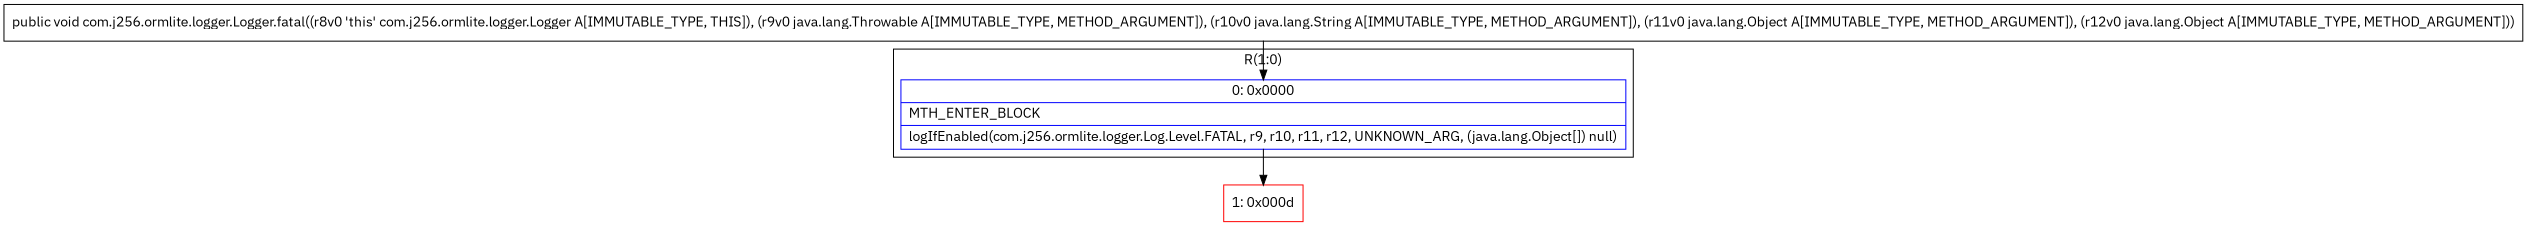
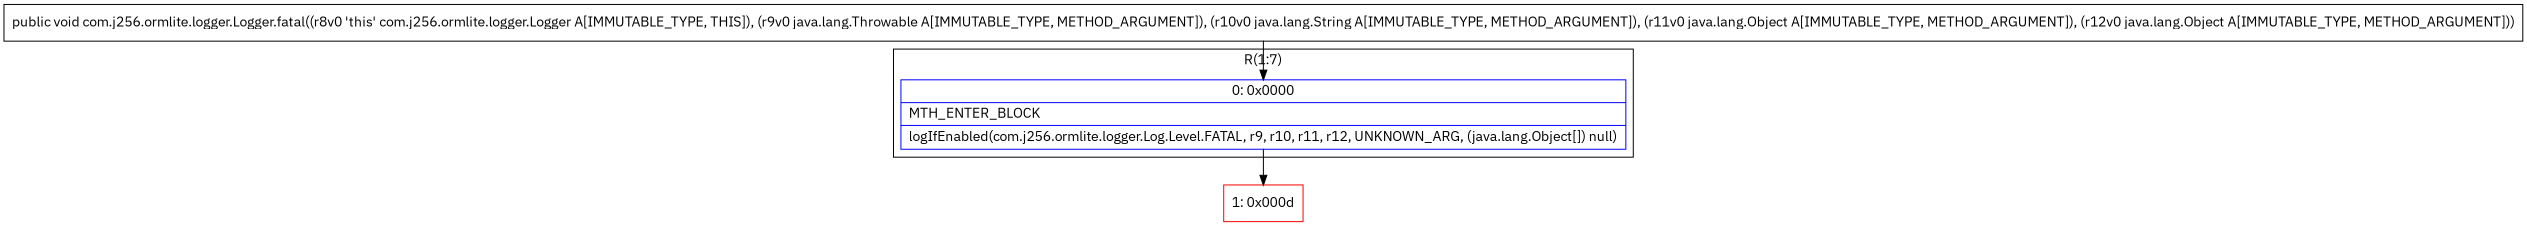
(1263, 60) -> (1263, 60)
